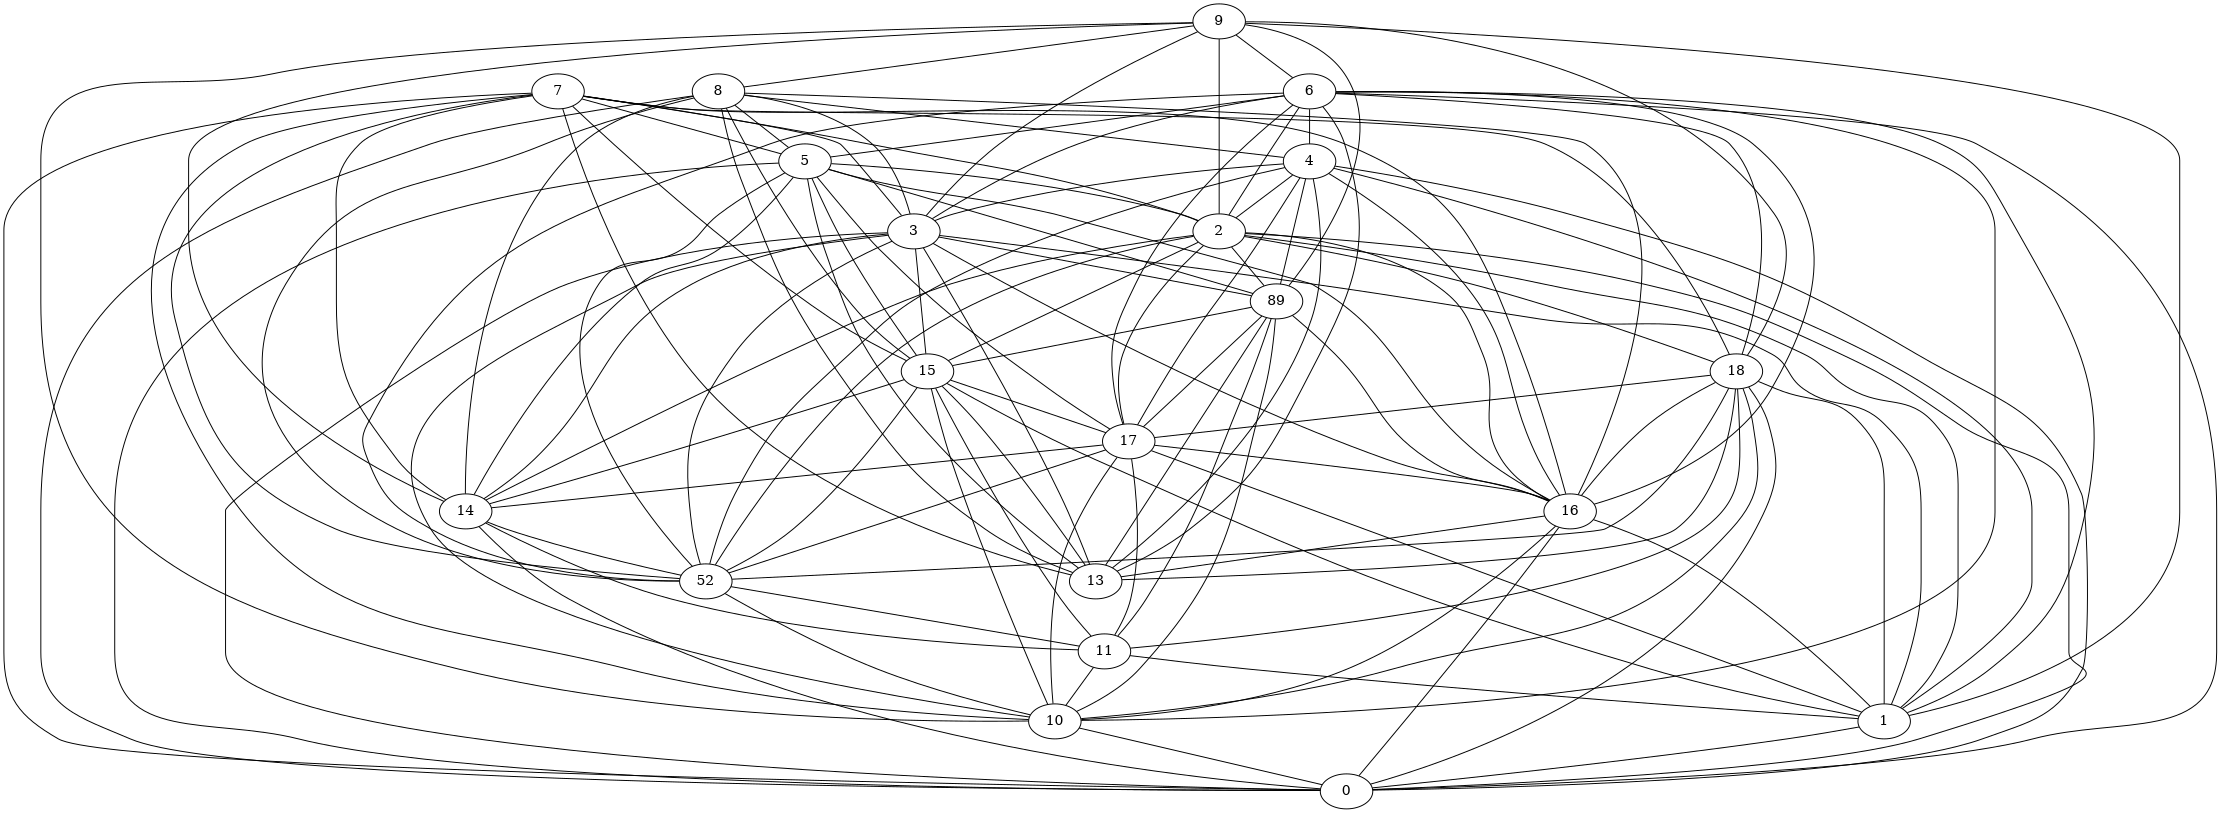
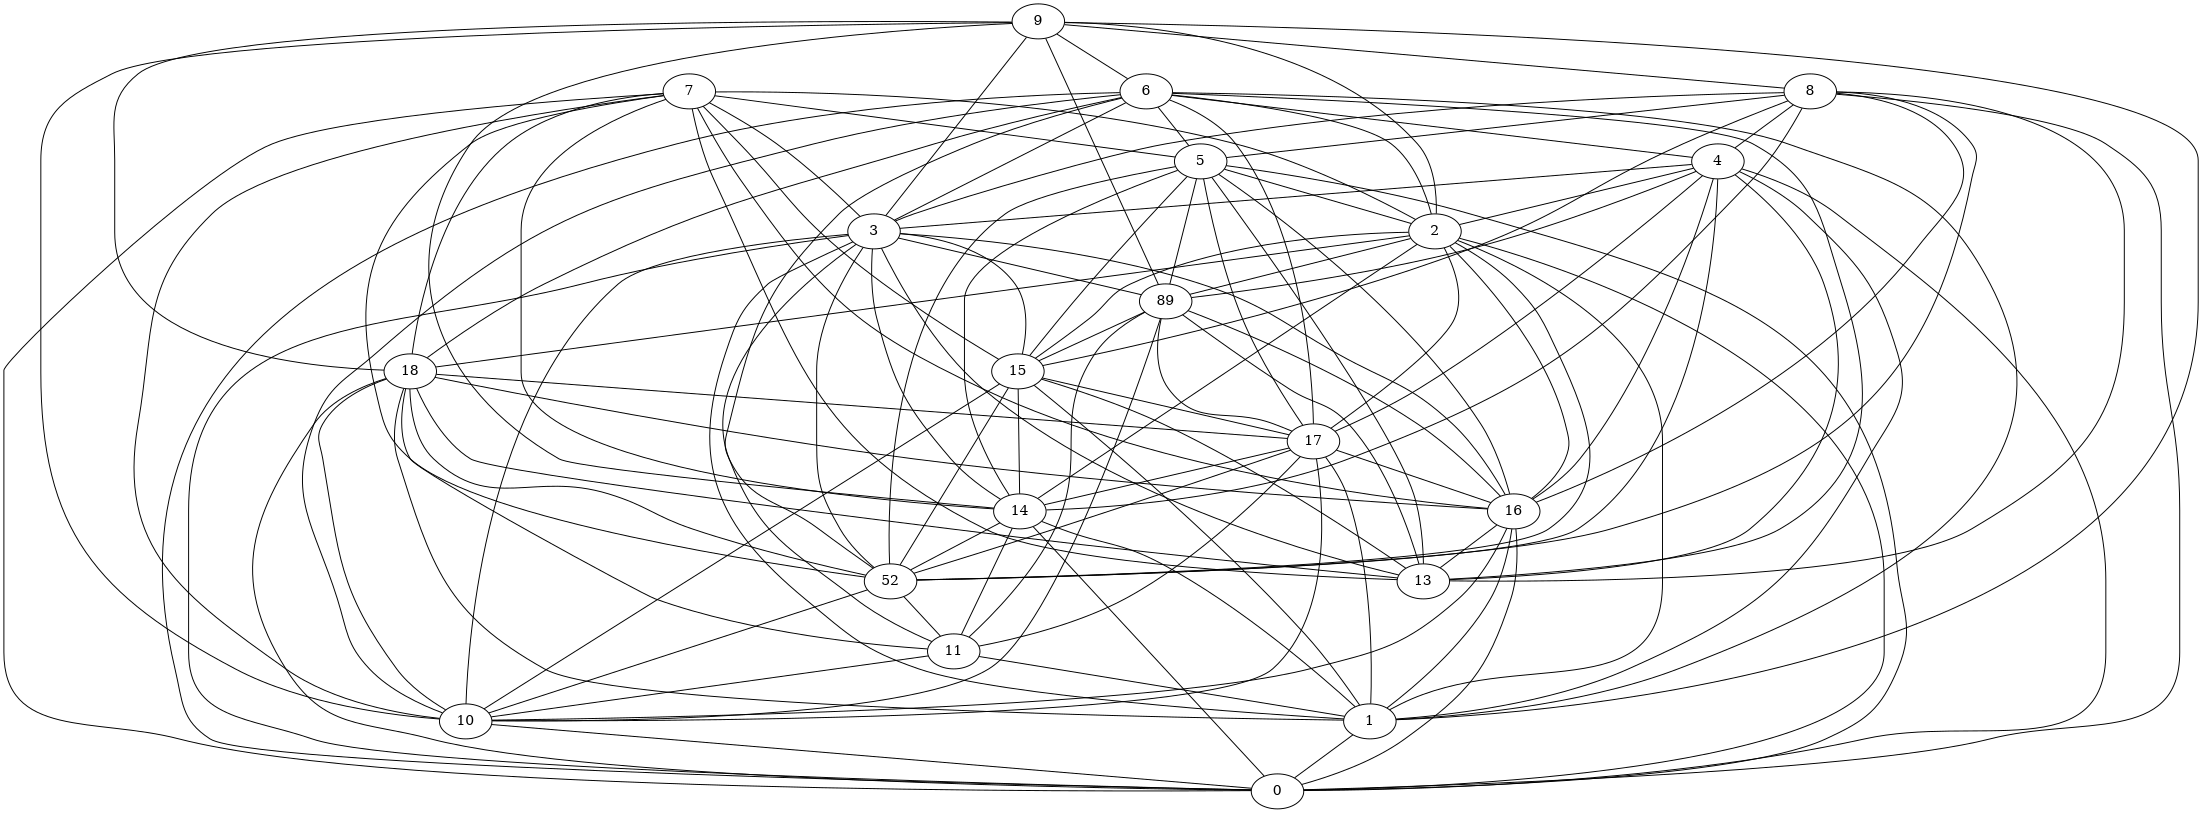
(1776, 167) -> none
(1011, 523) -> (743, 490)
none -> (1210, 593)
